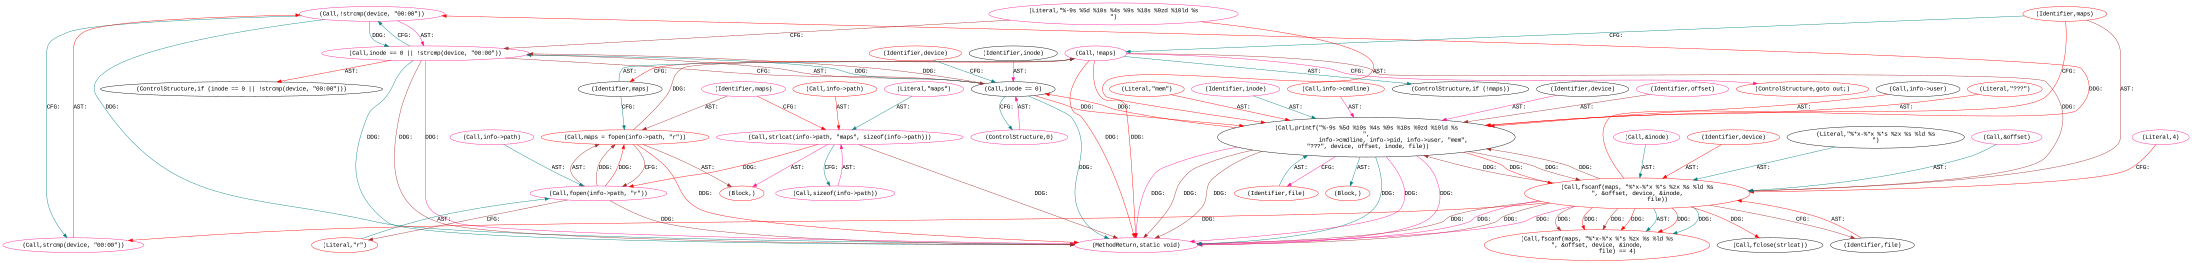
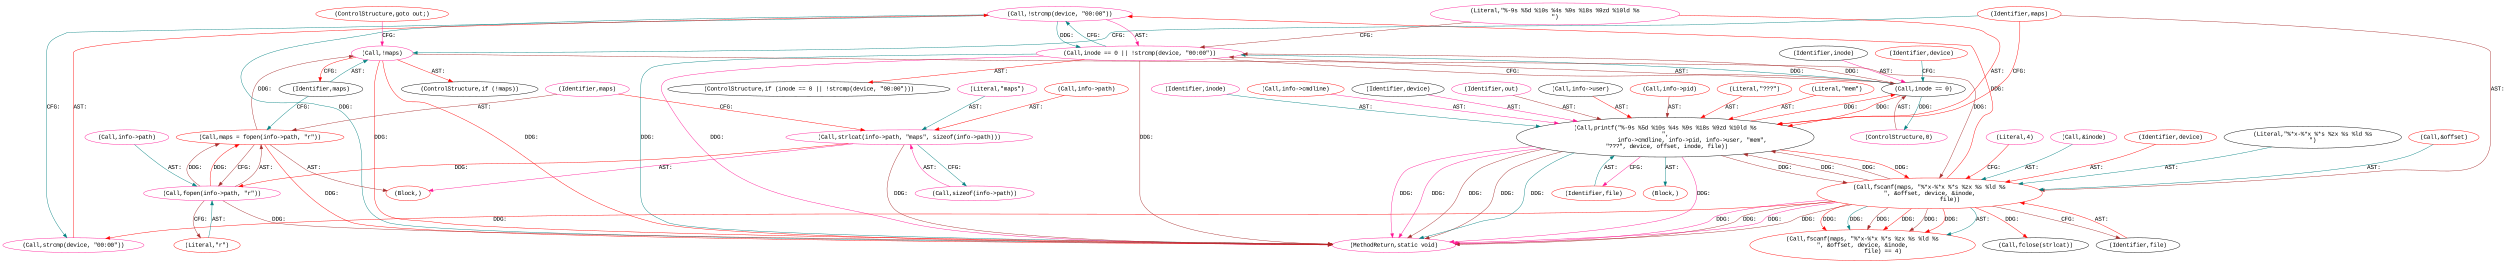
(1266, 70) -> (423, 70)
(1439, 80) -> (382, 35)
none -> (1670, 89)
(1683, 89) -> (1491, 89)
(1009, 107) -> (1928, 107)
(1019, 115) -> (1895, 113)
(2007, 137) -> (2444, 137)
(1080, 159) -> none
